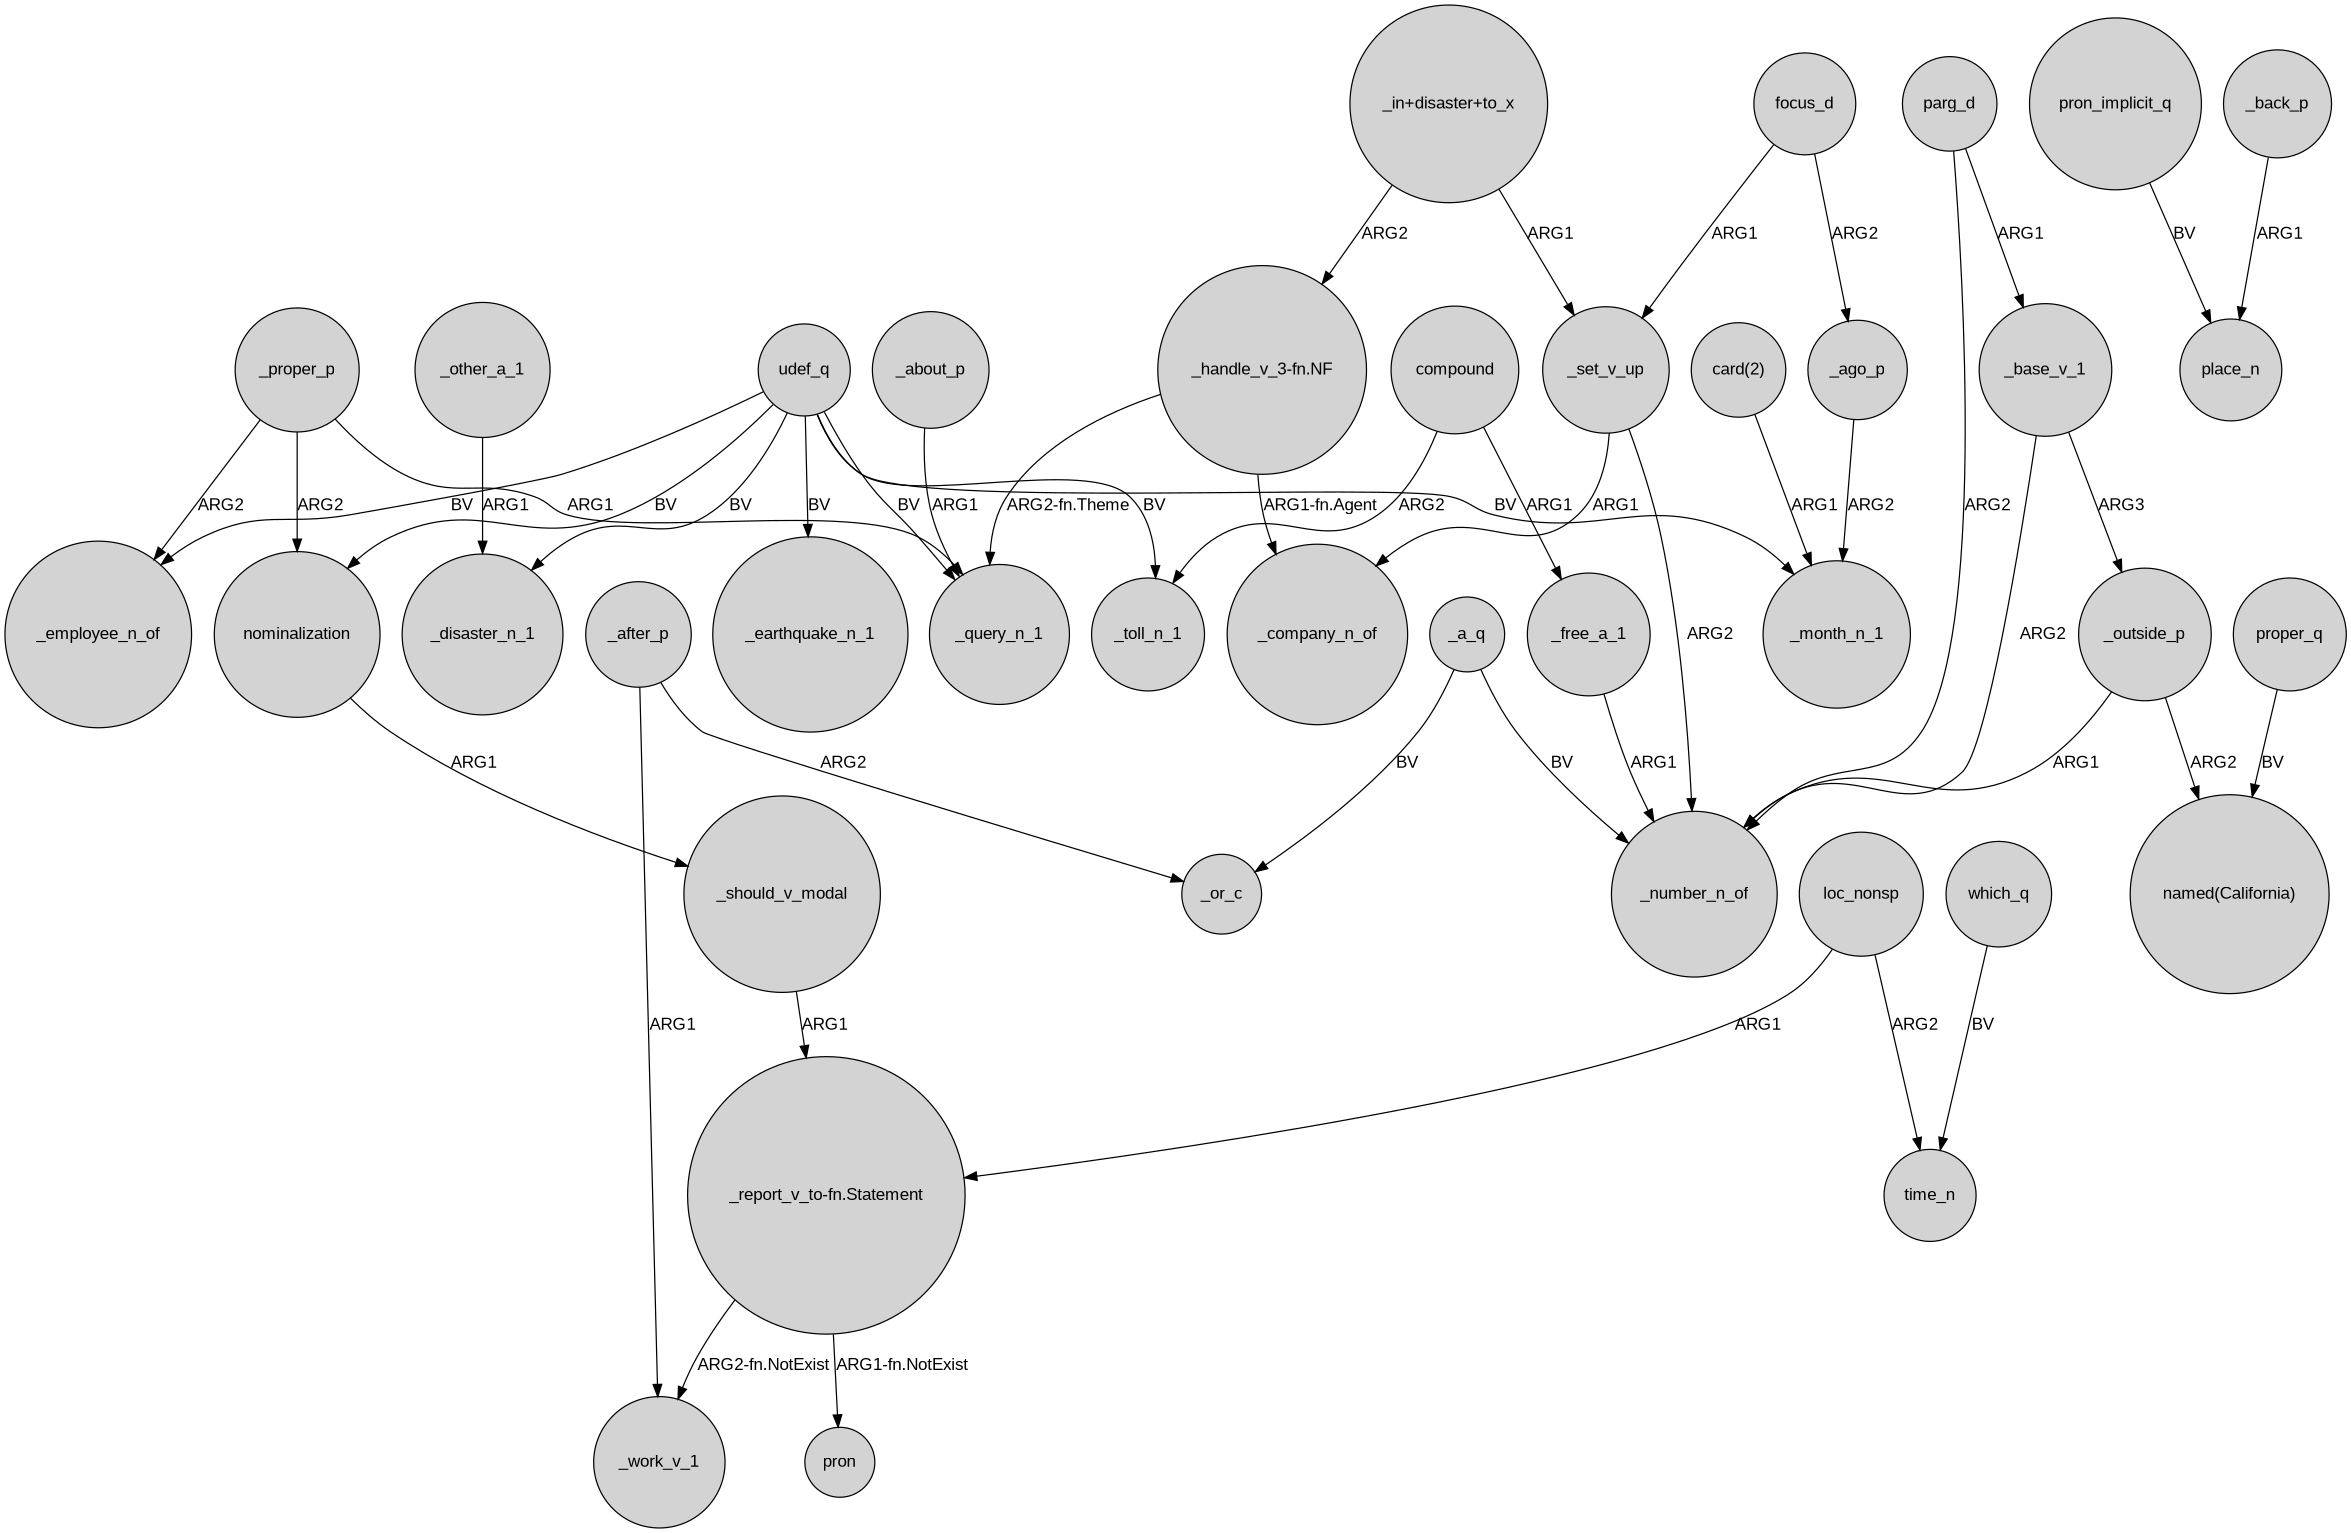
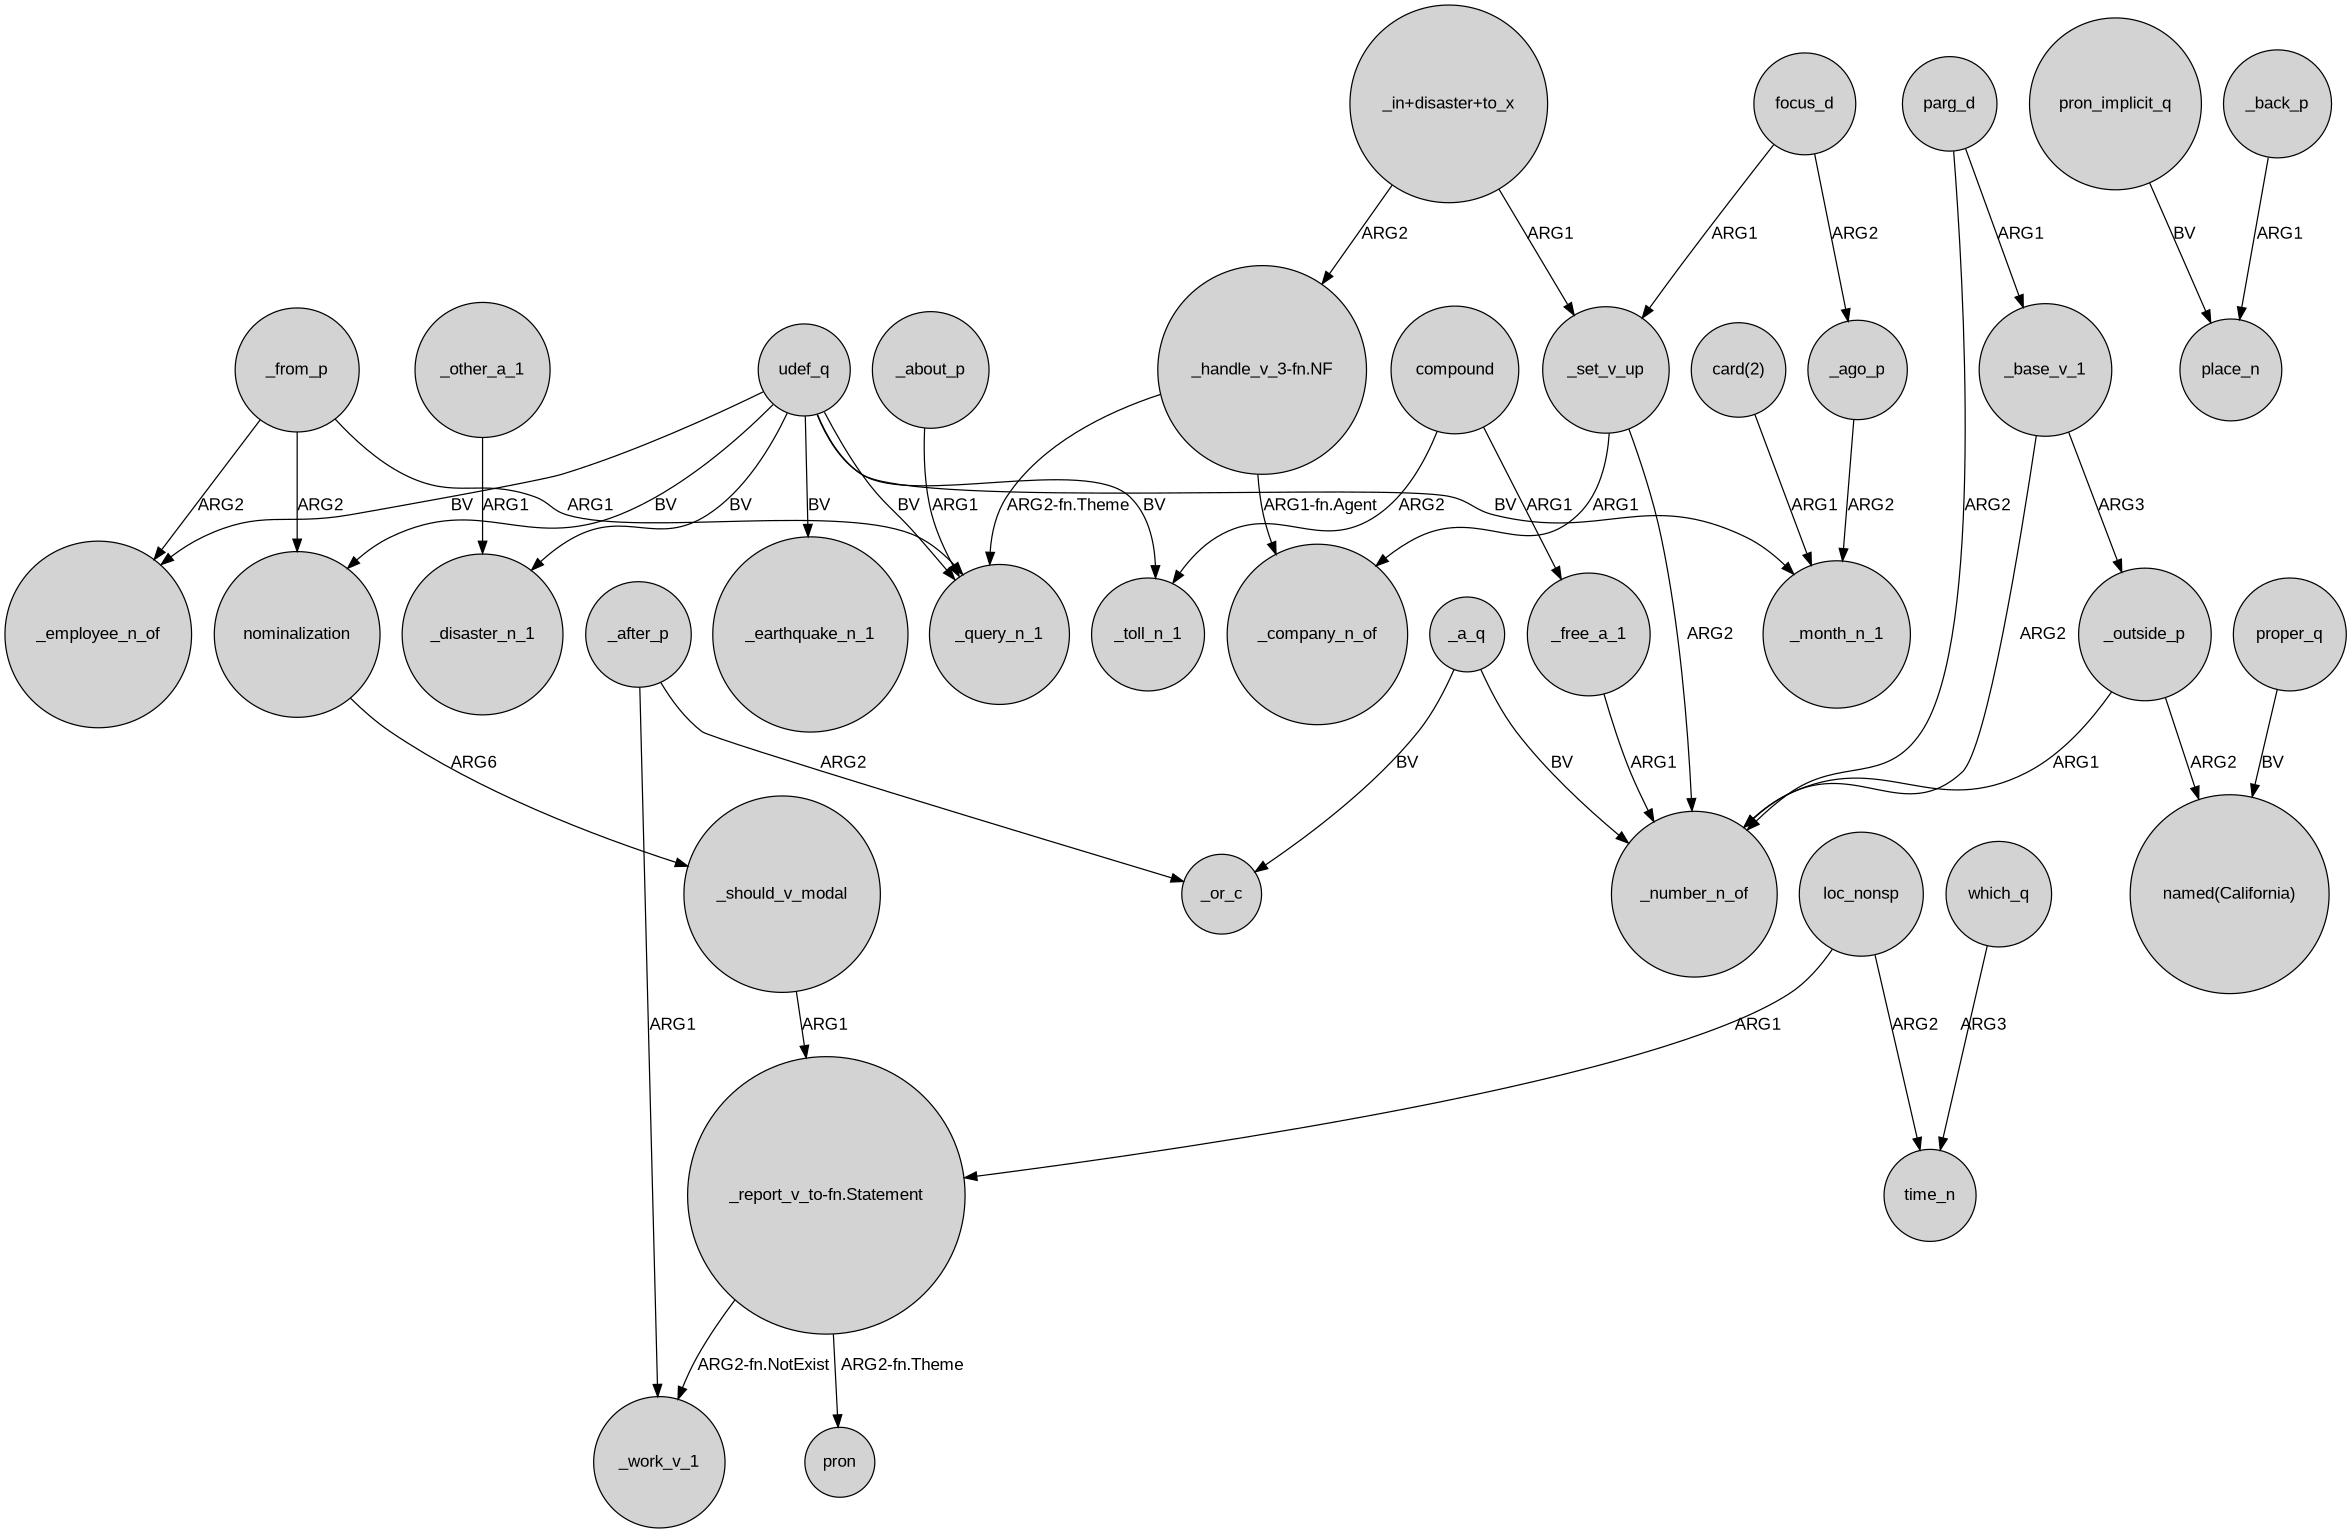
(297, 370) -> (297, 370)
(474, 763) -> (474, 763)
(1983, 1025) -> (1983, 1025)
(902, 1366) -> (902, 1366)
